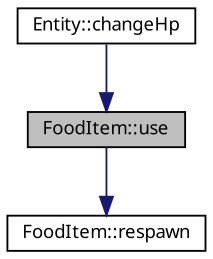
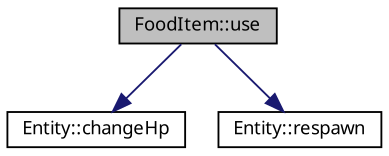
(106, 68) -> (154, 71)
(106, 233) -> (300, 130)
